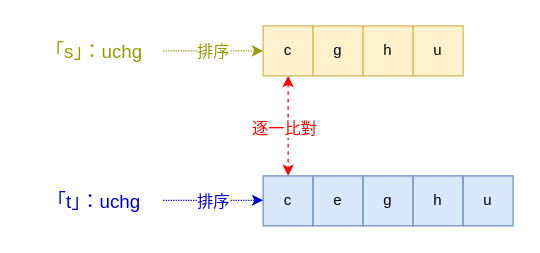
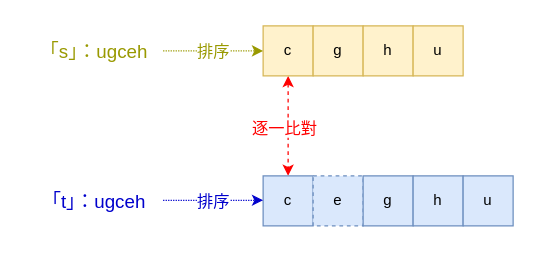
(94, 51) -> (94, 51)
(94, 201) -> (94, 201)
(338, 201) -> (338, 201)
